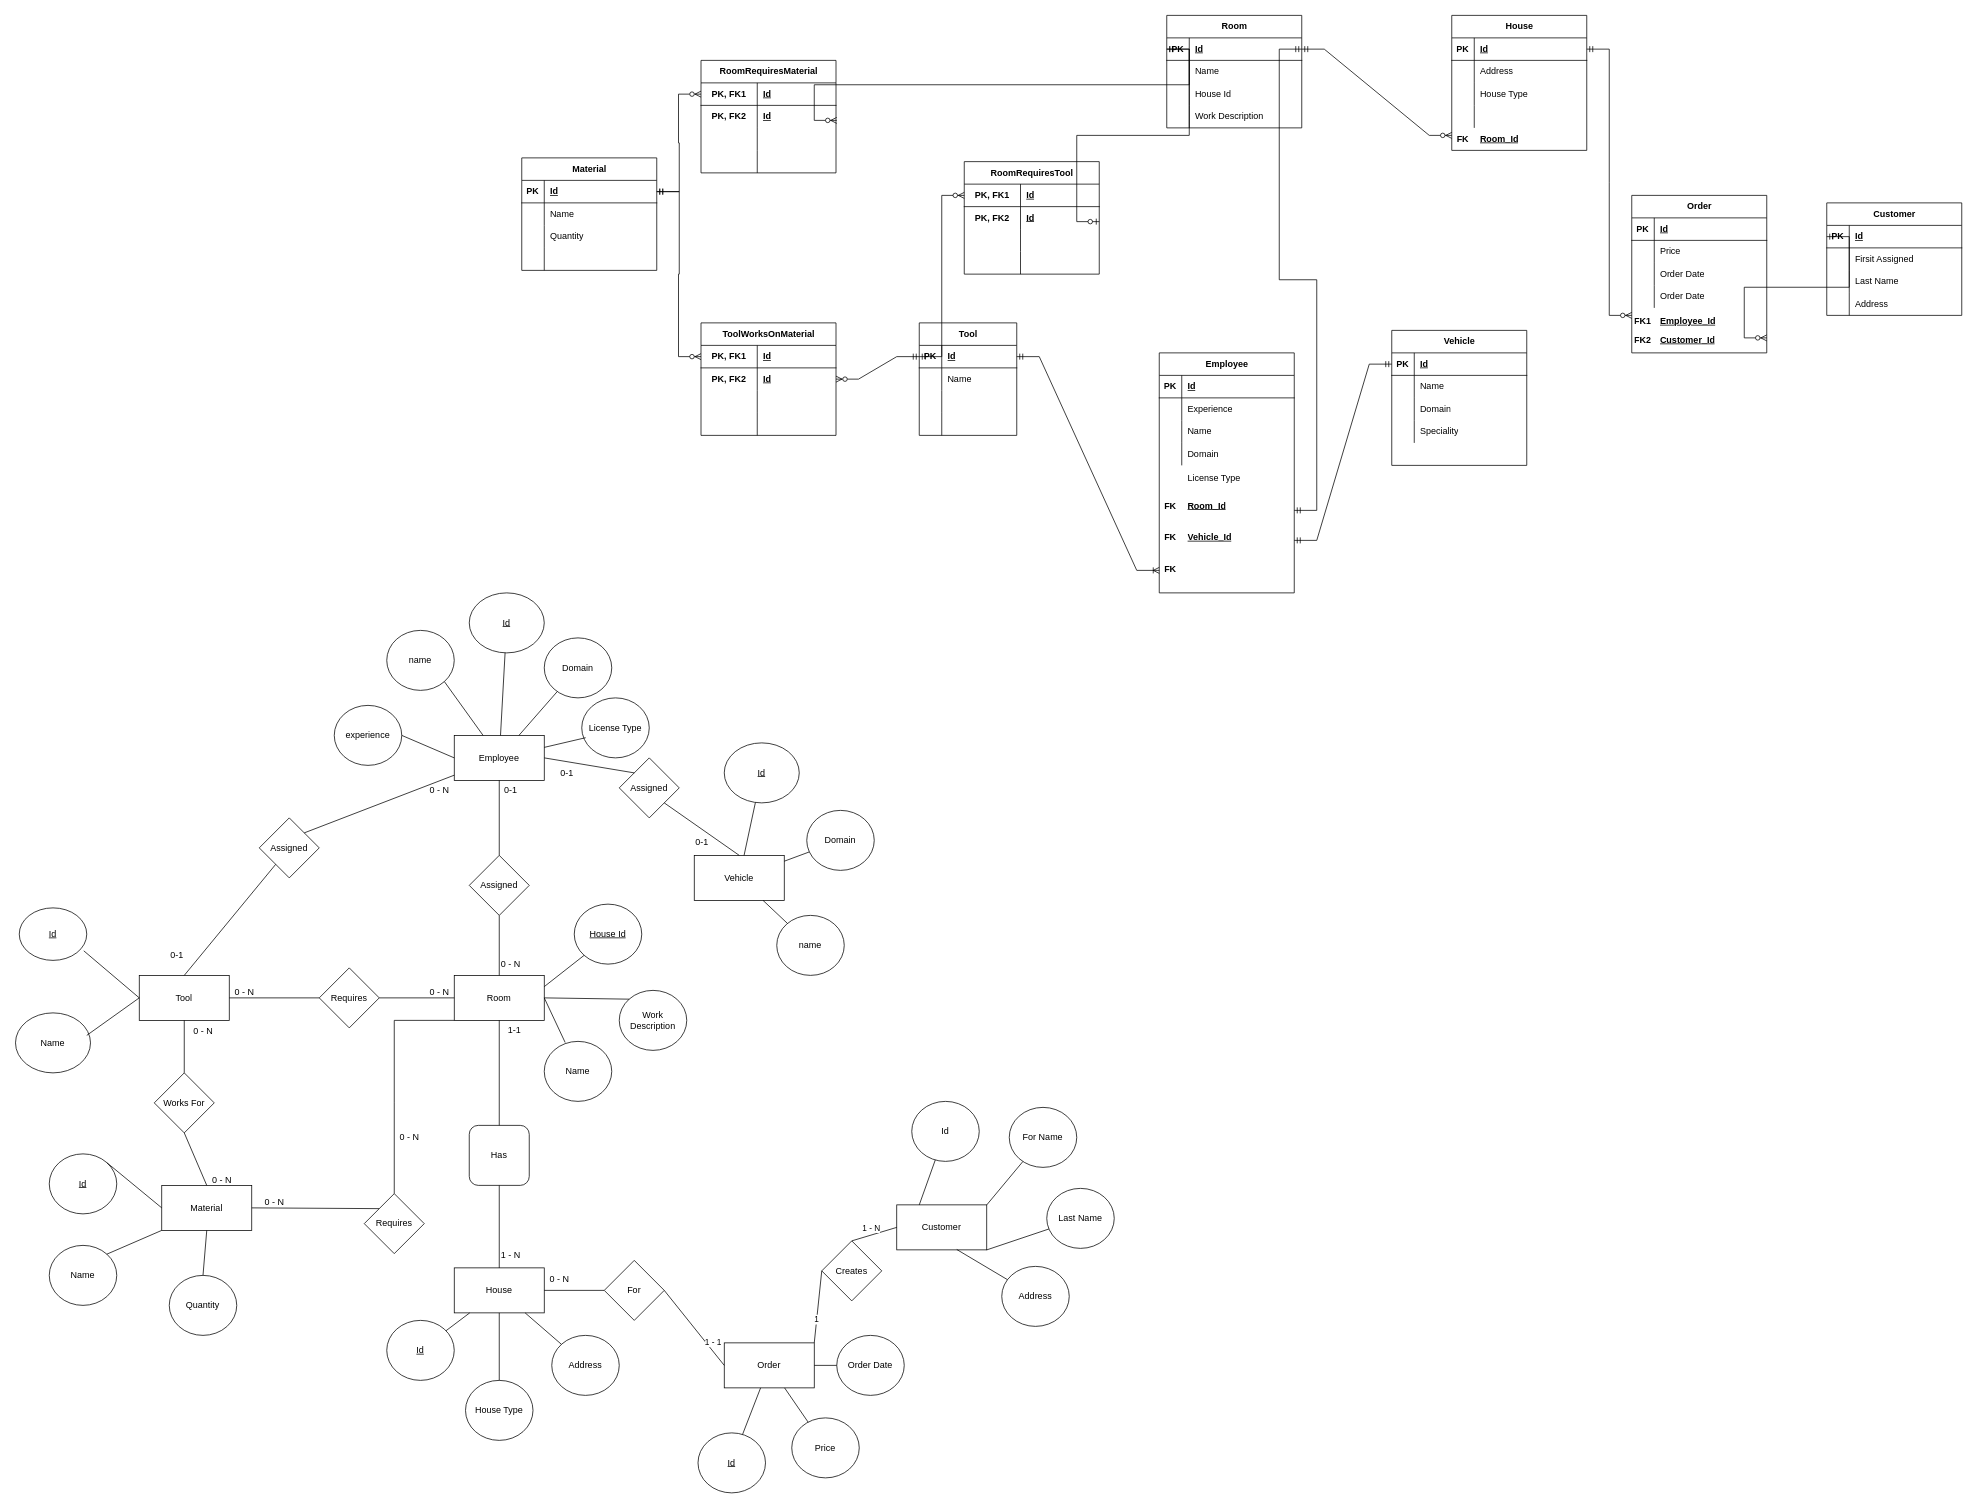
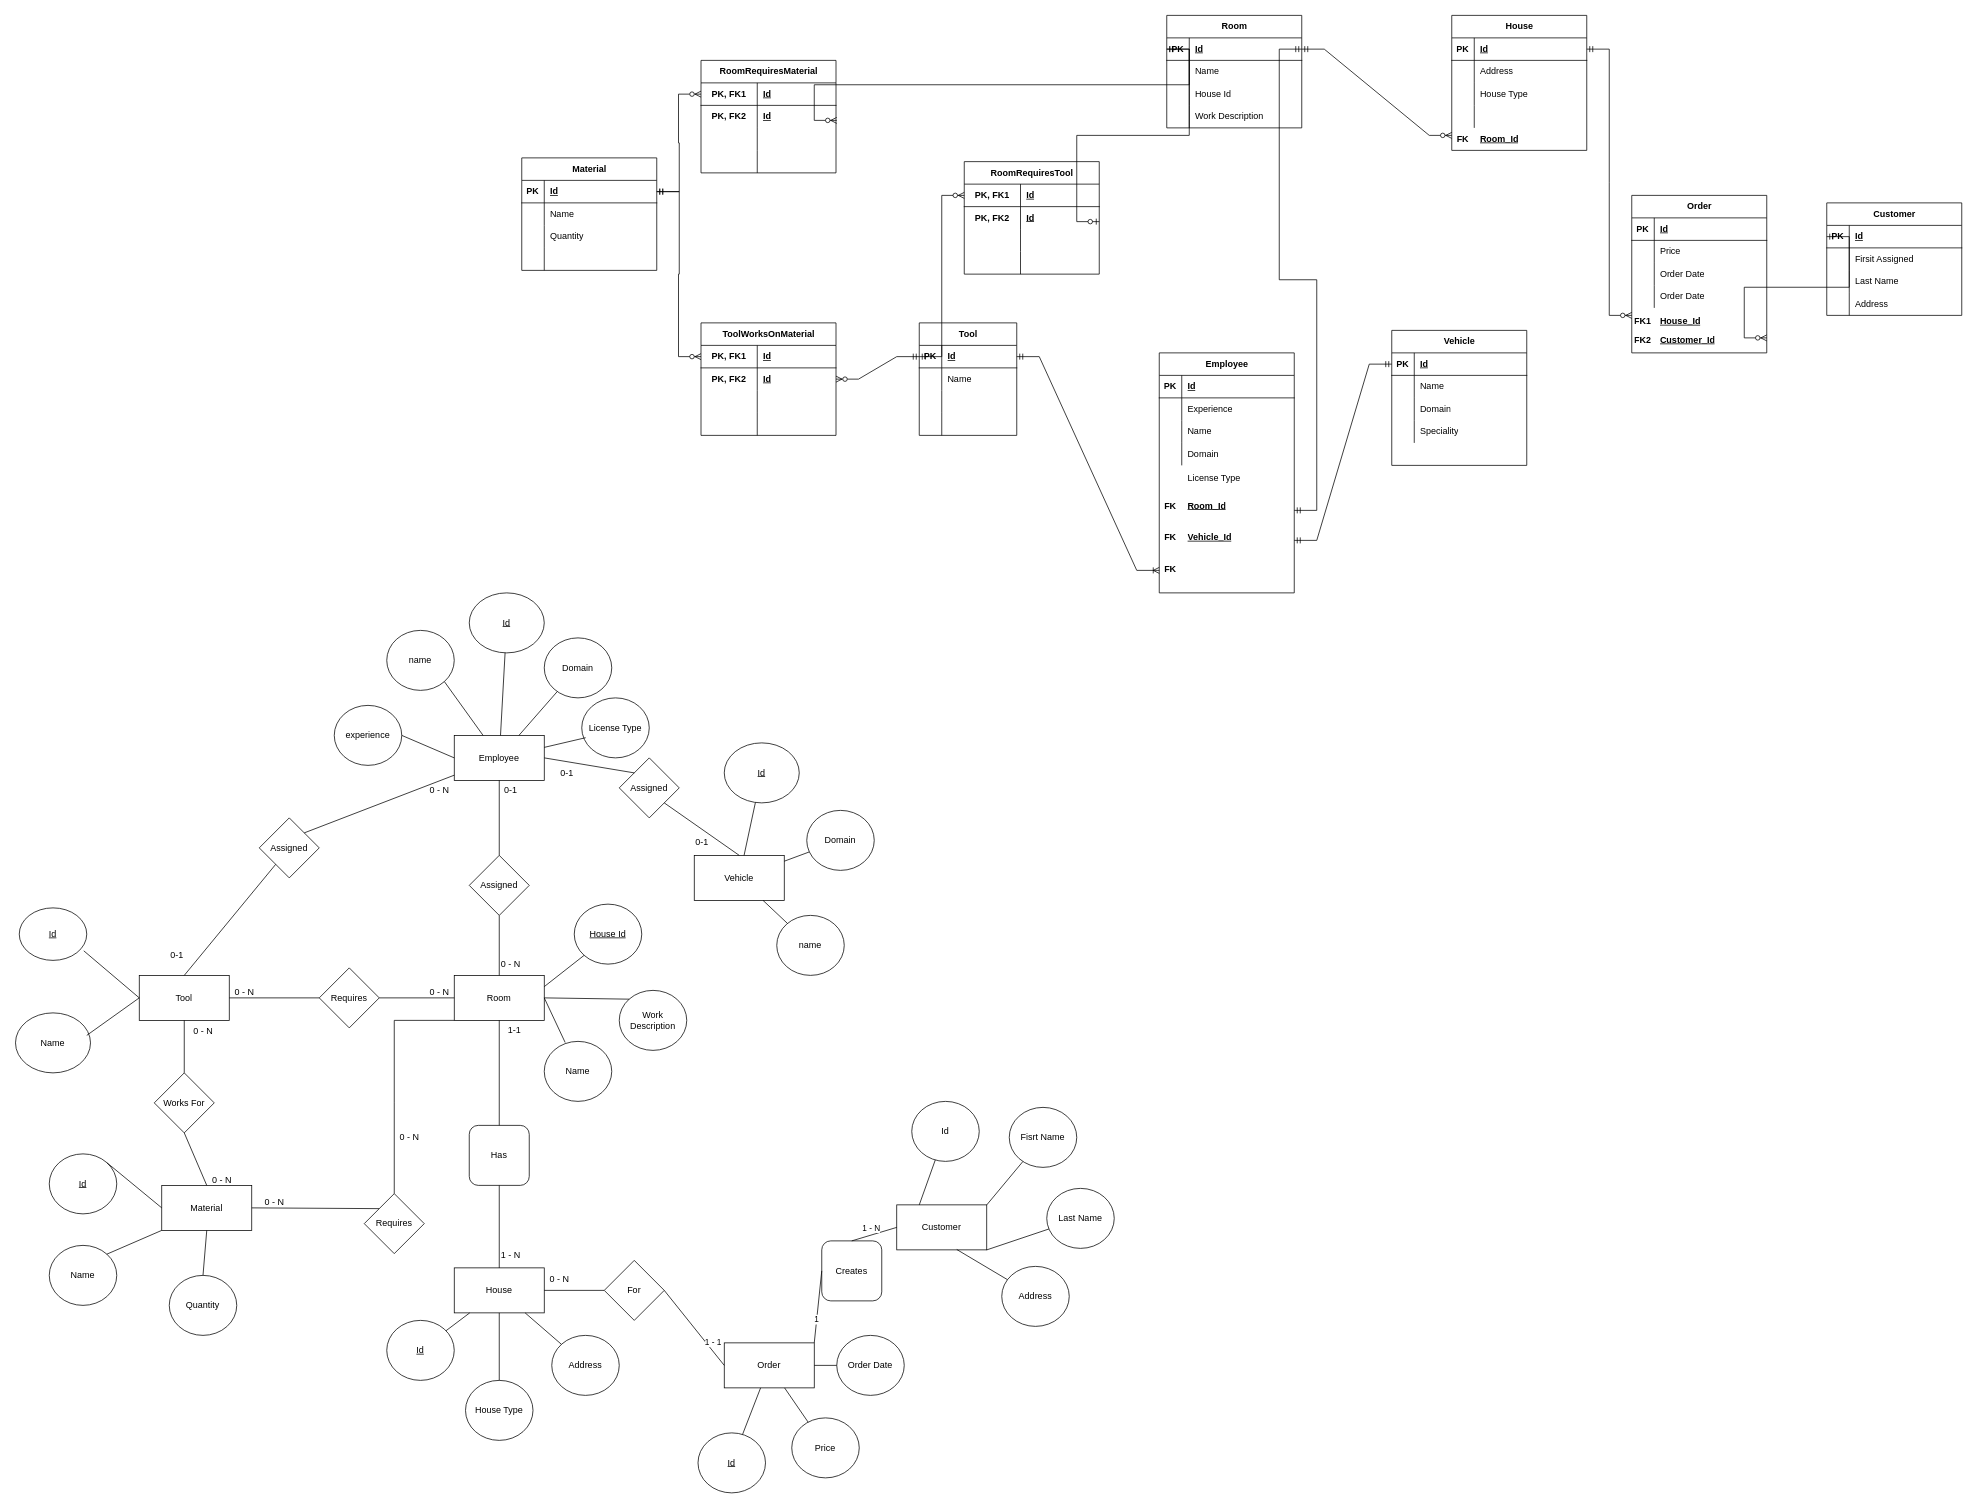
(1687, 321) -> (1680, 321)
(1043, 1137) -> (1043, 1137)
(852, 1271) -> (852, 1271)
